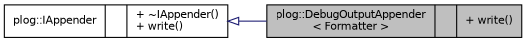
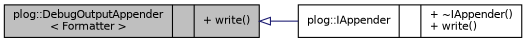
(253, 21) -> (284, 21)
